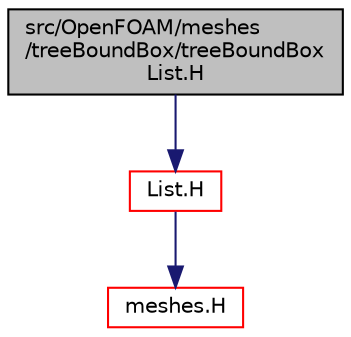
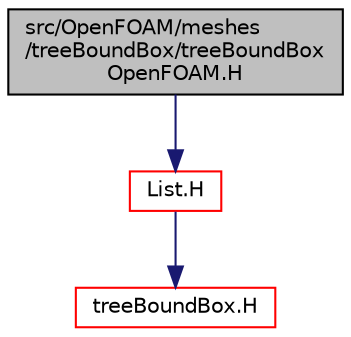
(176, 52) -> (176, 52)
(176, 308) -> (176, 308)
